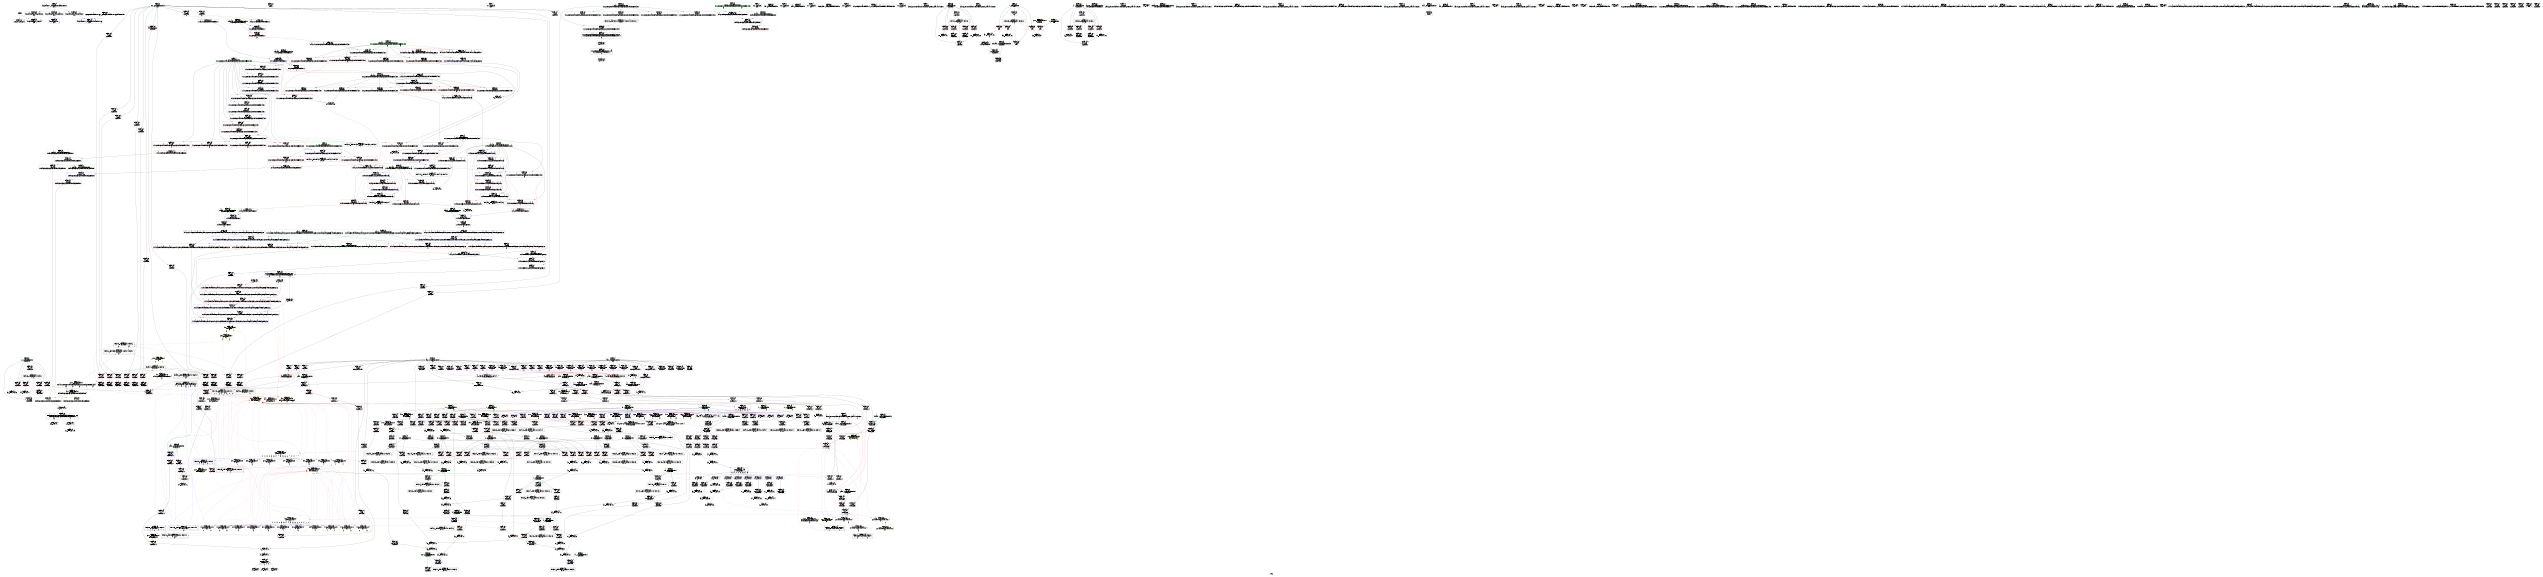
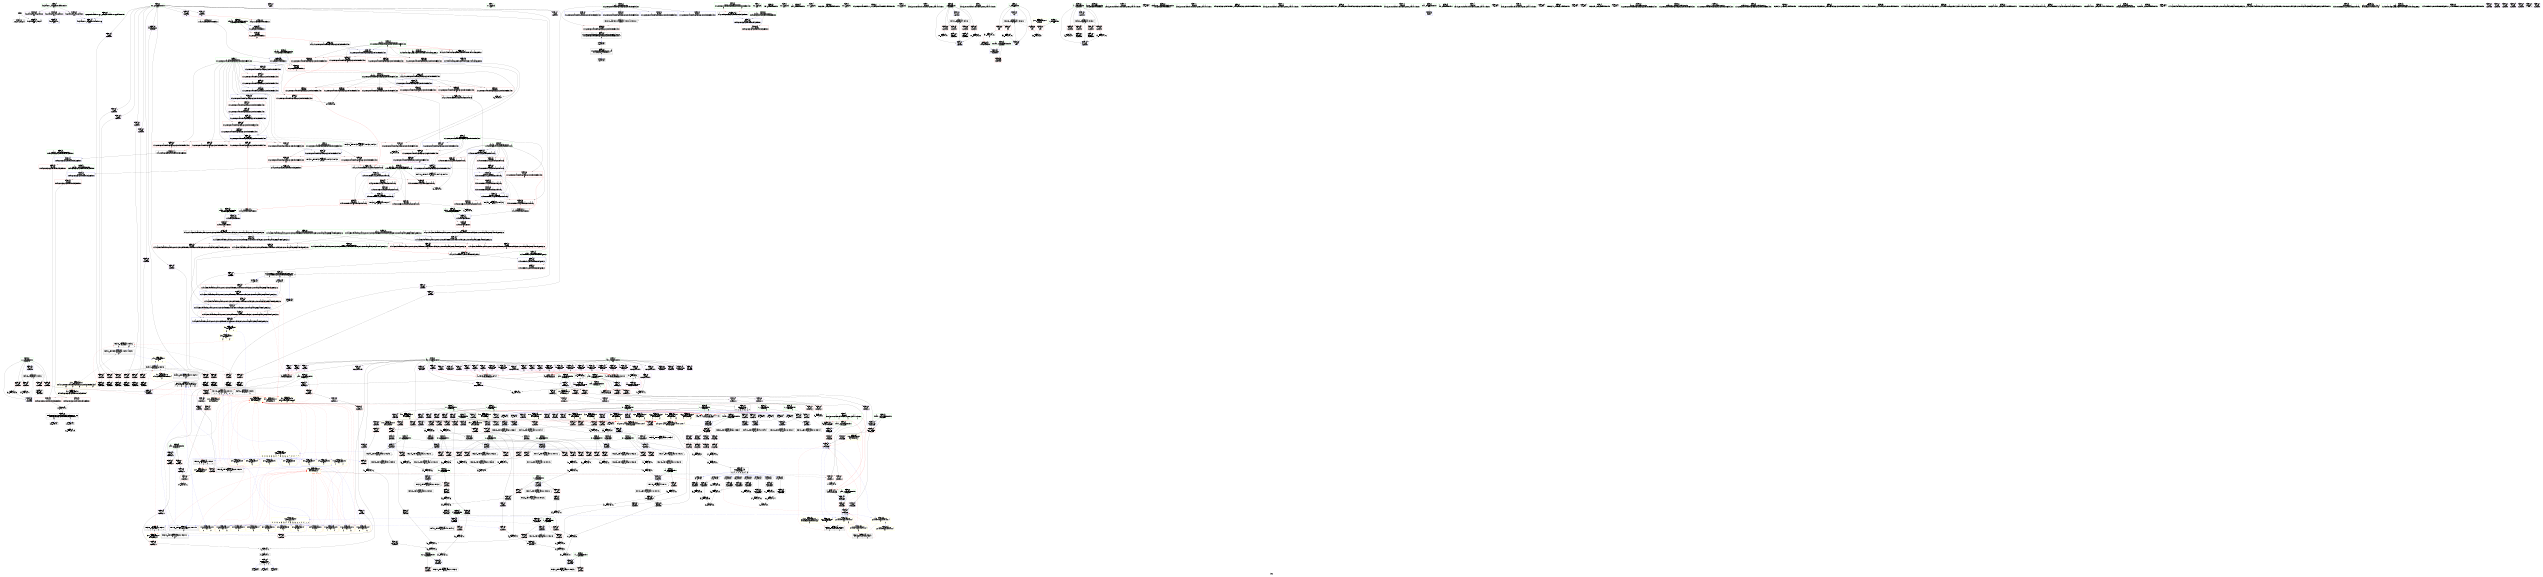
none -> (580, 570)
